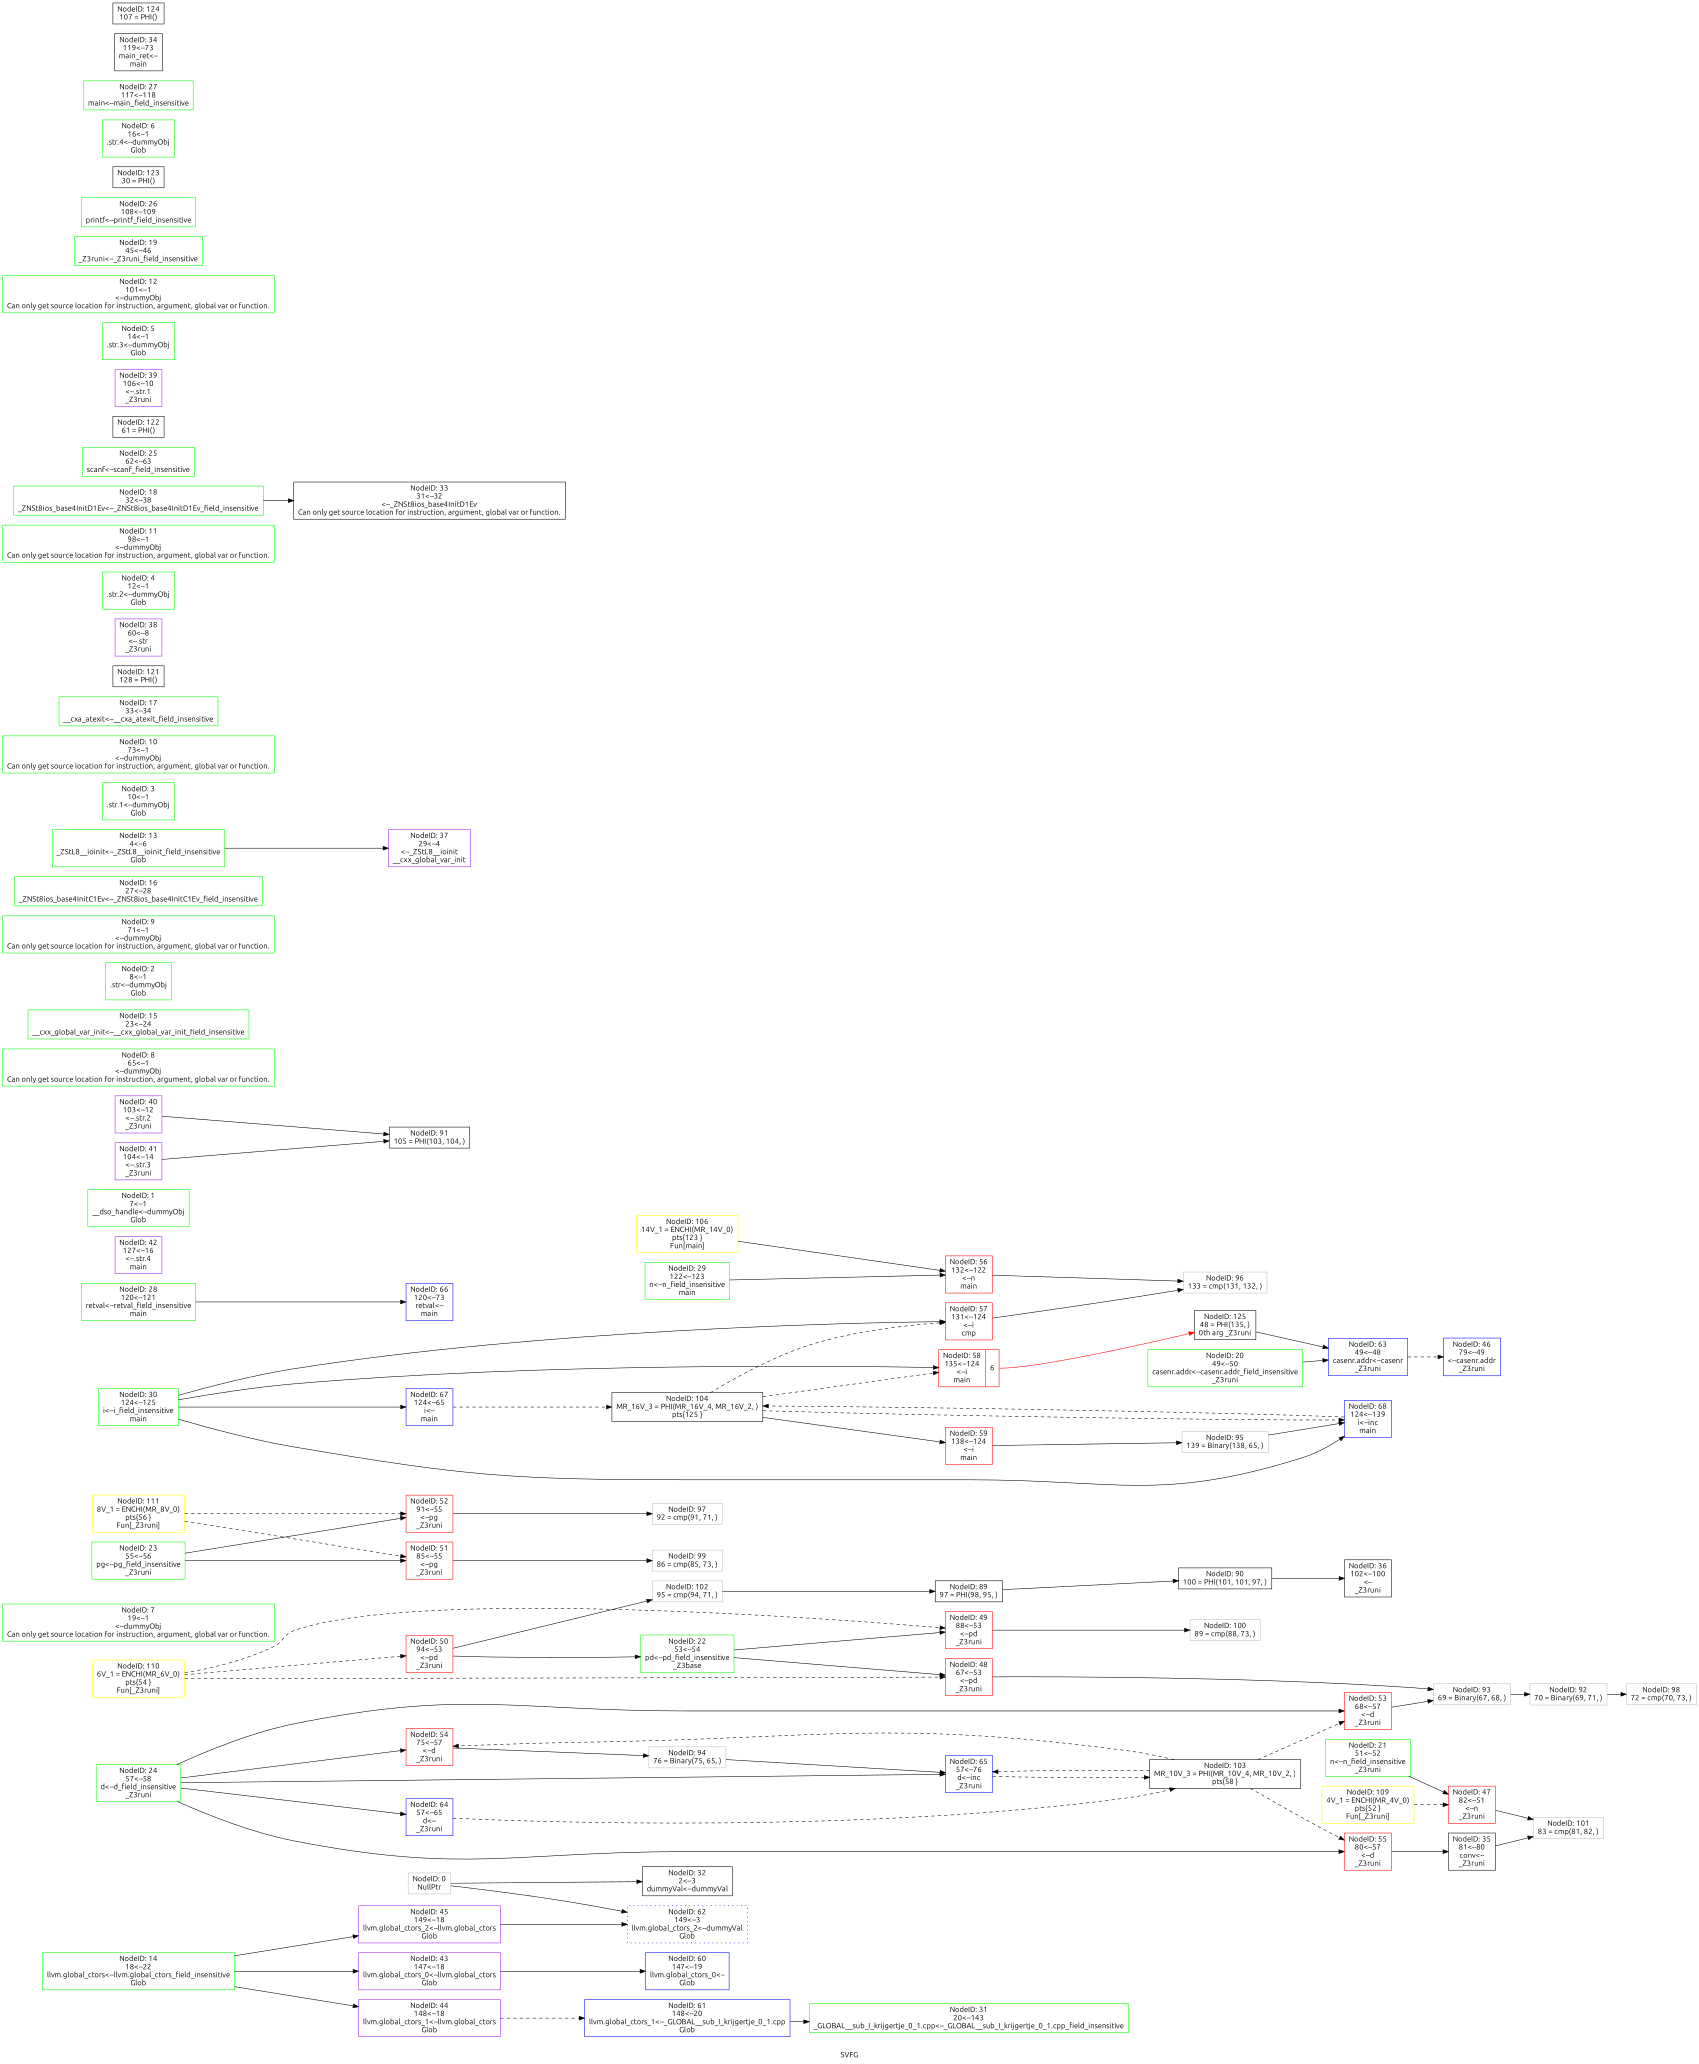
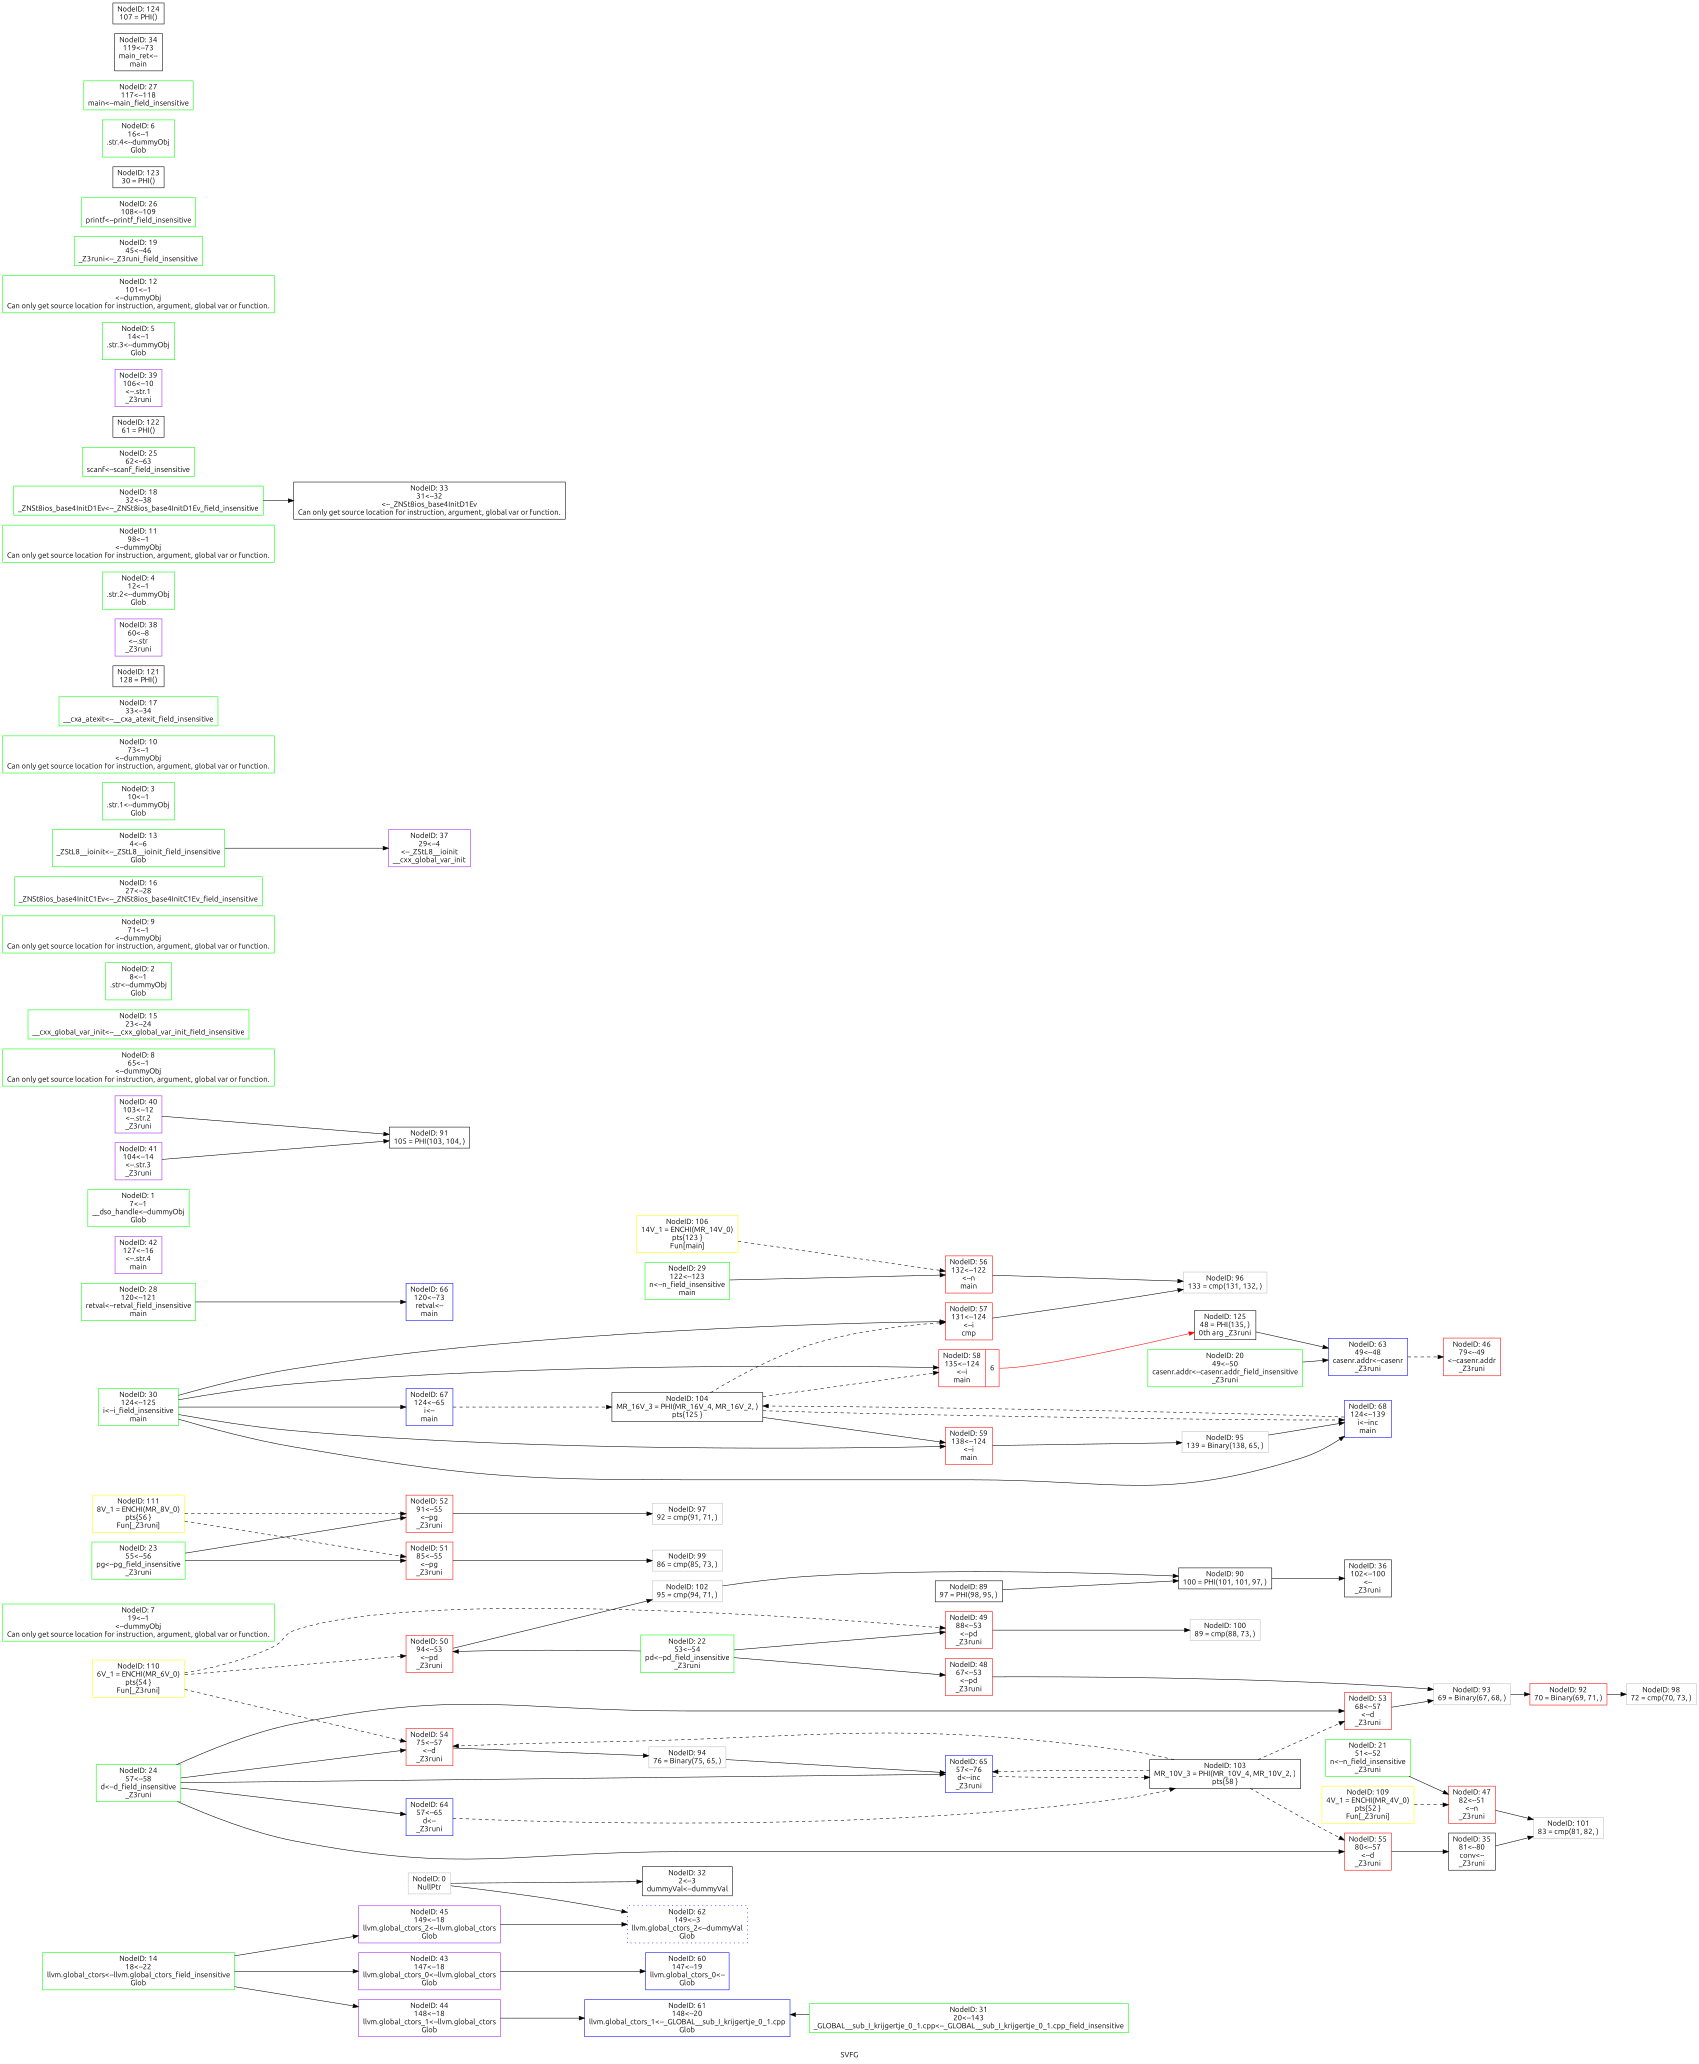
(839, 1256) -> (839, 1256)
(1472, 1357) -> (1472, 1357)
none -> (558, 1445)
(826, 1591) -> (947, 1572)
(544, 1657) -> (549, 1650)
(687, 1666) -> (687, 1666)
(562, 1678) -> (293, 1715)
(1568, 1694) -> (1568, 1694)
(540, 2018) -> (540, 2018)
(797, 2022) -> (802, 2015)
